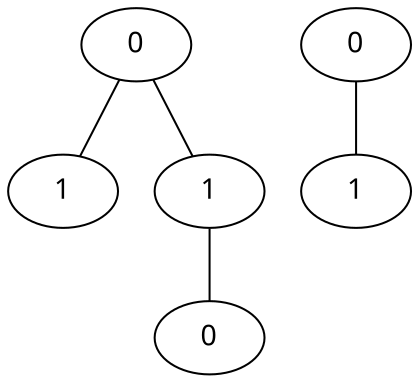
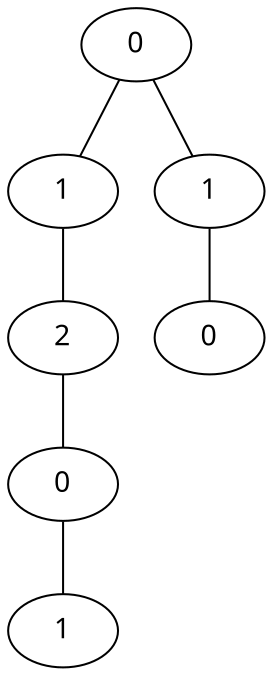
none -> (63, 338)
